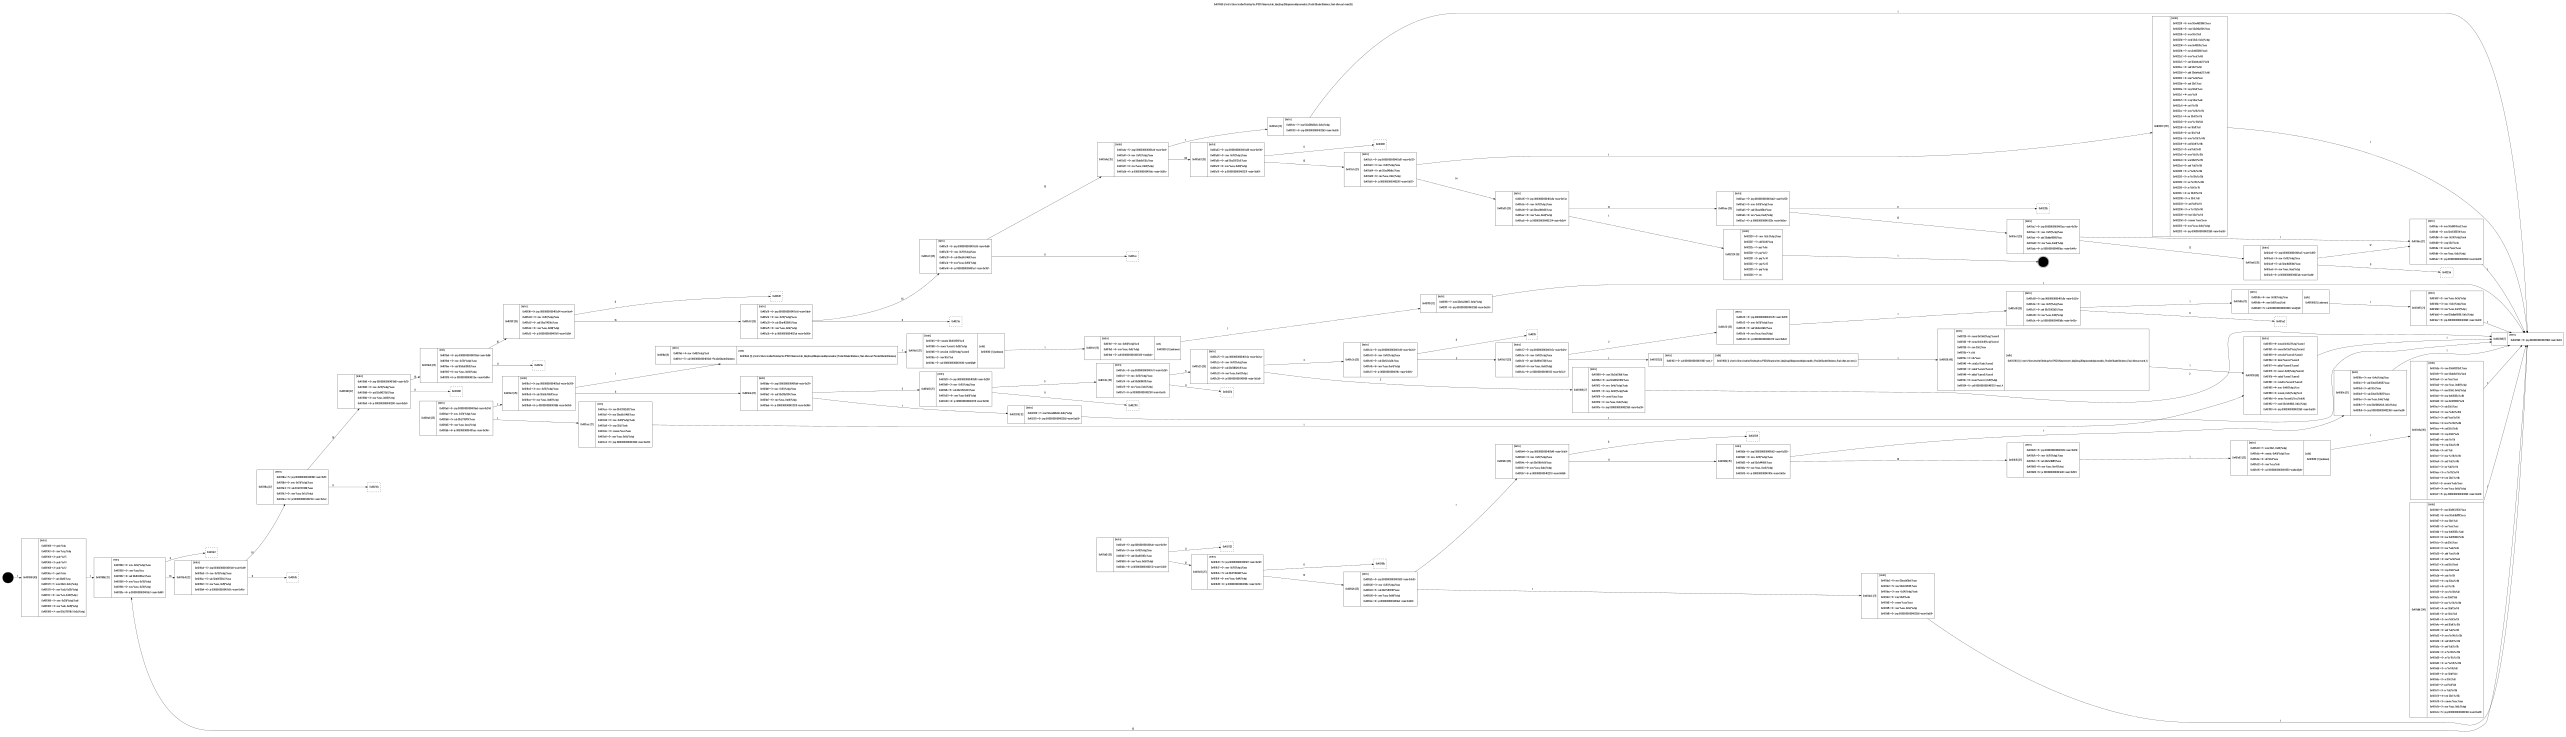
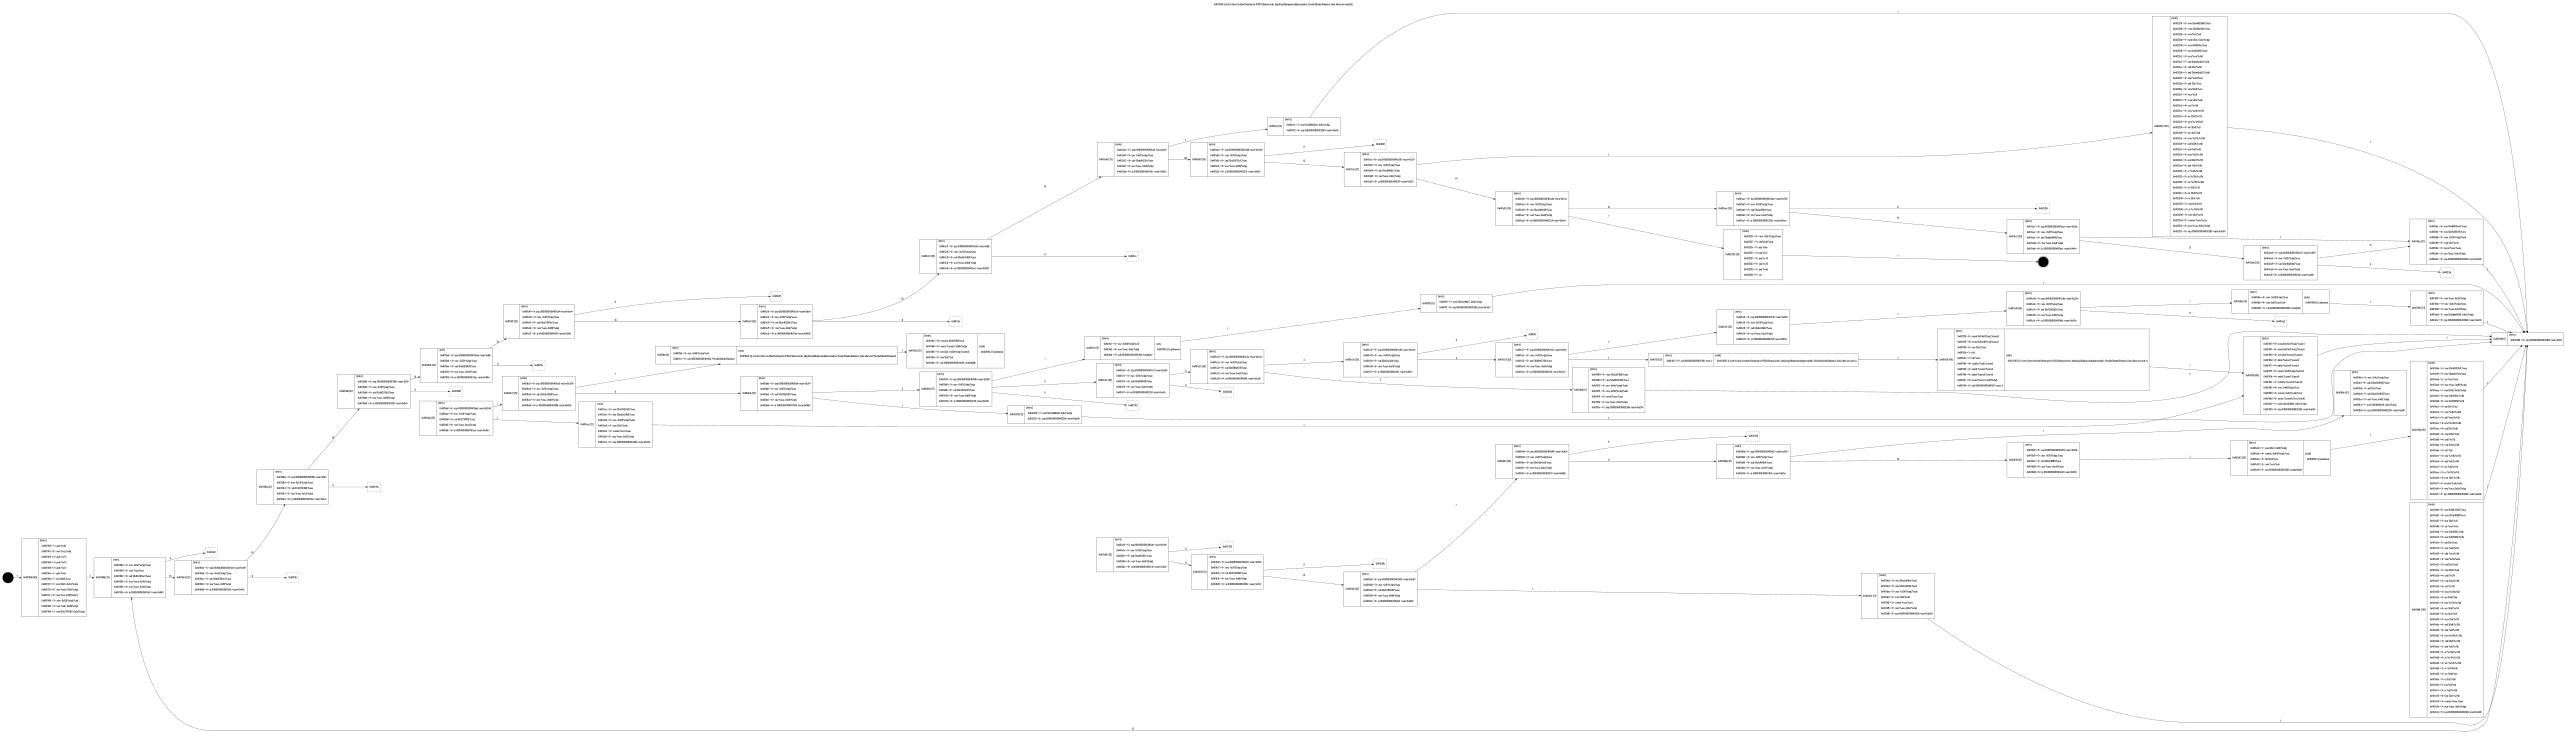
(1044, 350) -> (1037, 370)
(2449, 354) -> none
